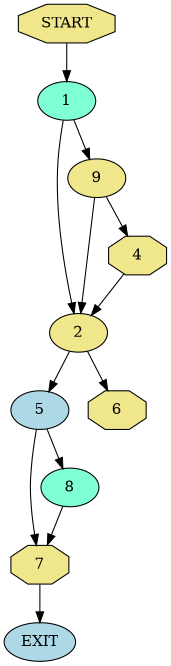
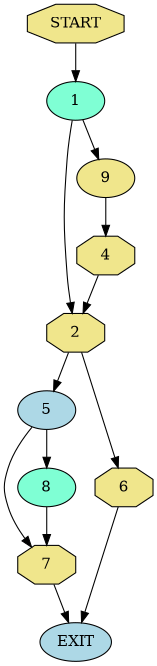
(88, 250) -> none
(79, 333) -> (76, 333)
none -> (102, 559)
